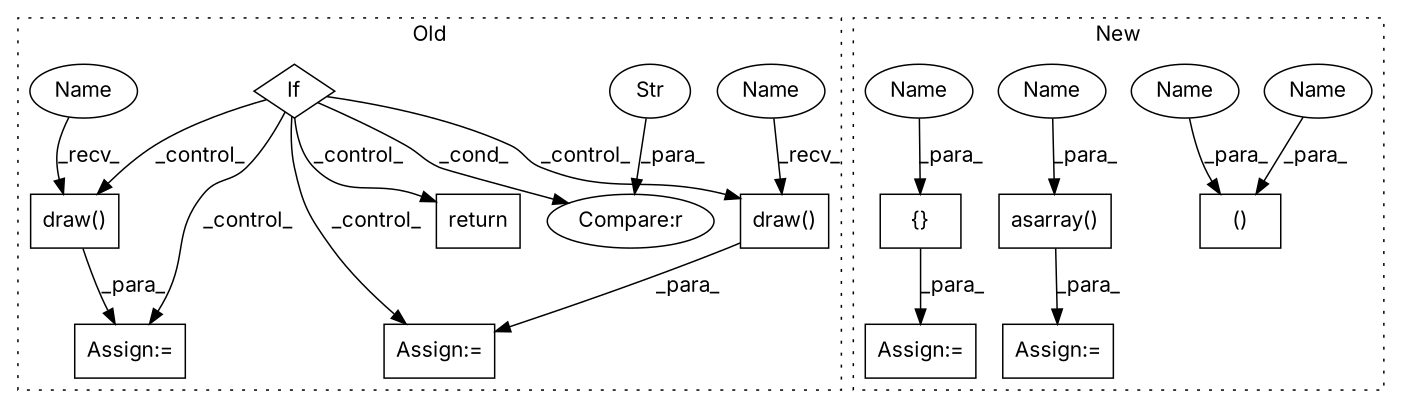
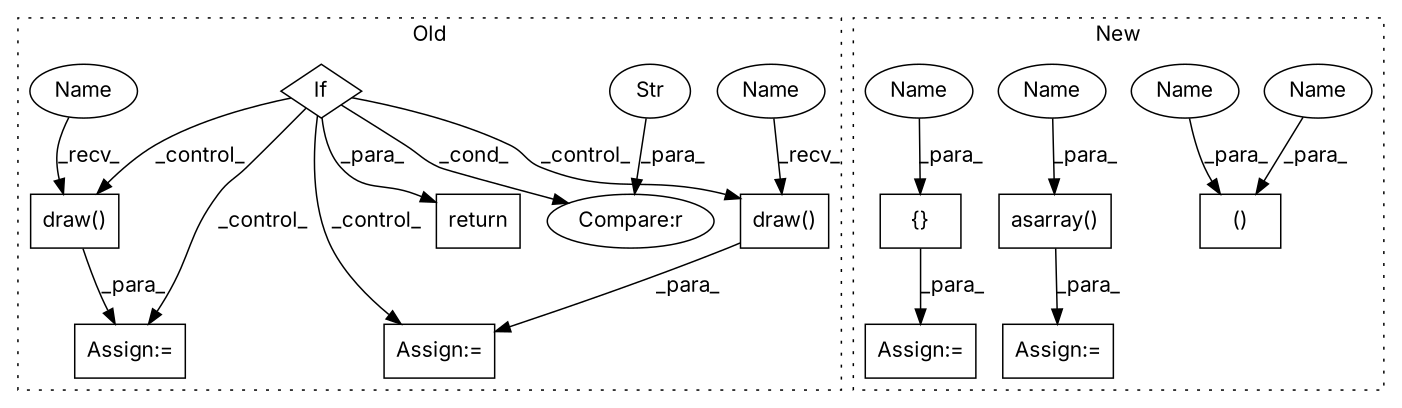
(359, 156) -> (373, 156)
